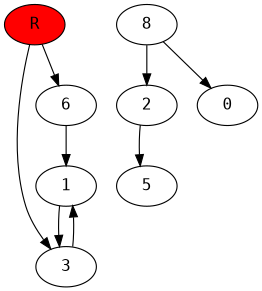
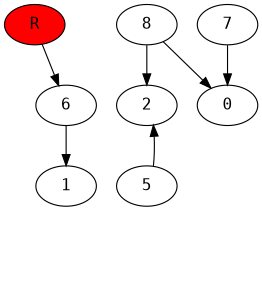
none -> (228, 25)
(139, 140) -> (154, 151)
(66, 267) -> none
